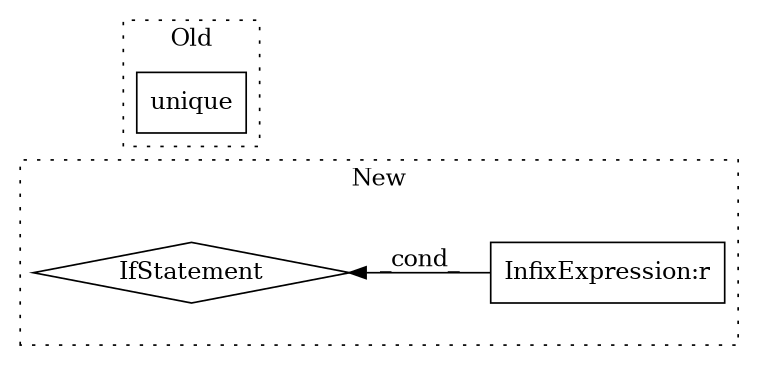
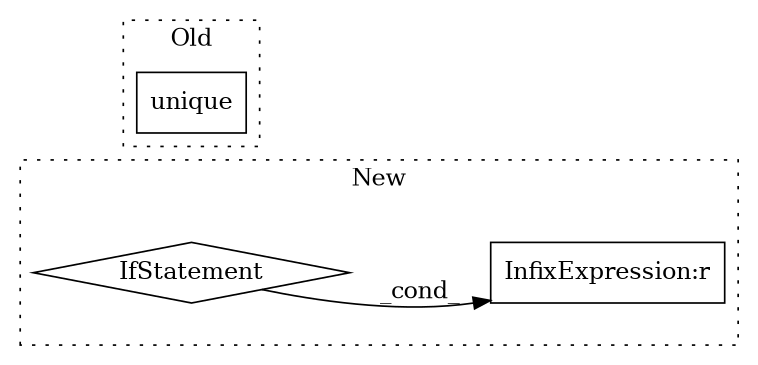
(428, 273) -> (367, 305)
